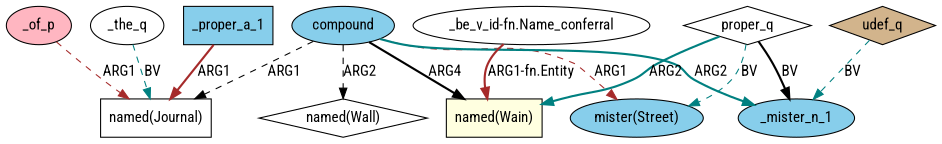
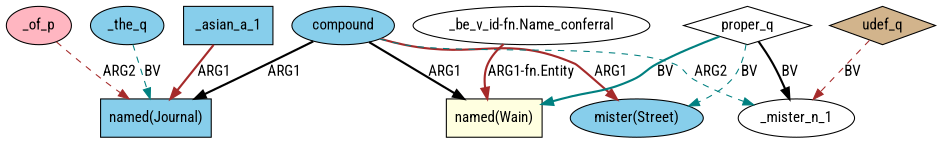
(127, 26) -> (127, 26)
(228, 26) -> (228, 26)
(567, 51) -> (567, 51)
(560, 58) -> (560, 58)
(845, 66) -> (845, 66)
(259, 68) -> (259, 68)
(119, 72) -> (119, 72)
(445, 72) -> (445, 72)
(666, 72) -> (666, 72)
(156, 118) -> (156, 118)
(343, 118) -> none
(796, 118) -> (796, 118)
